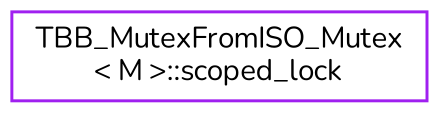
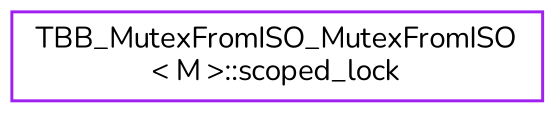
(219, 56) -> (277, 56)
